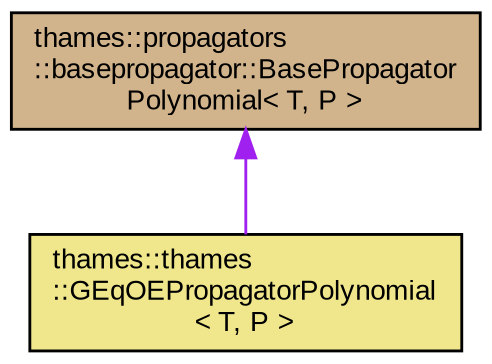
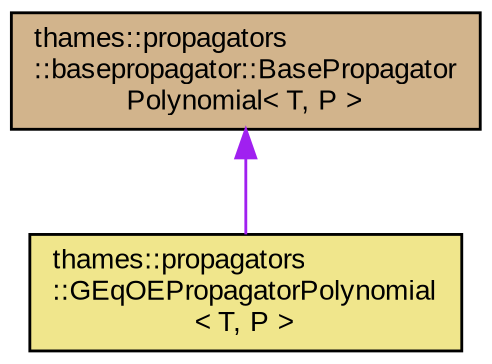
(246, 293) -> (246, 293)
